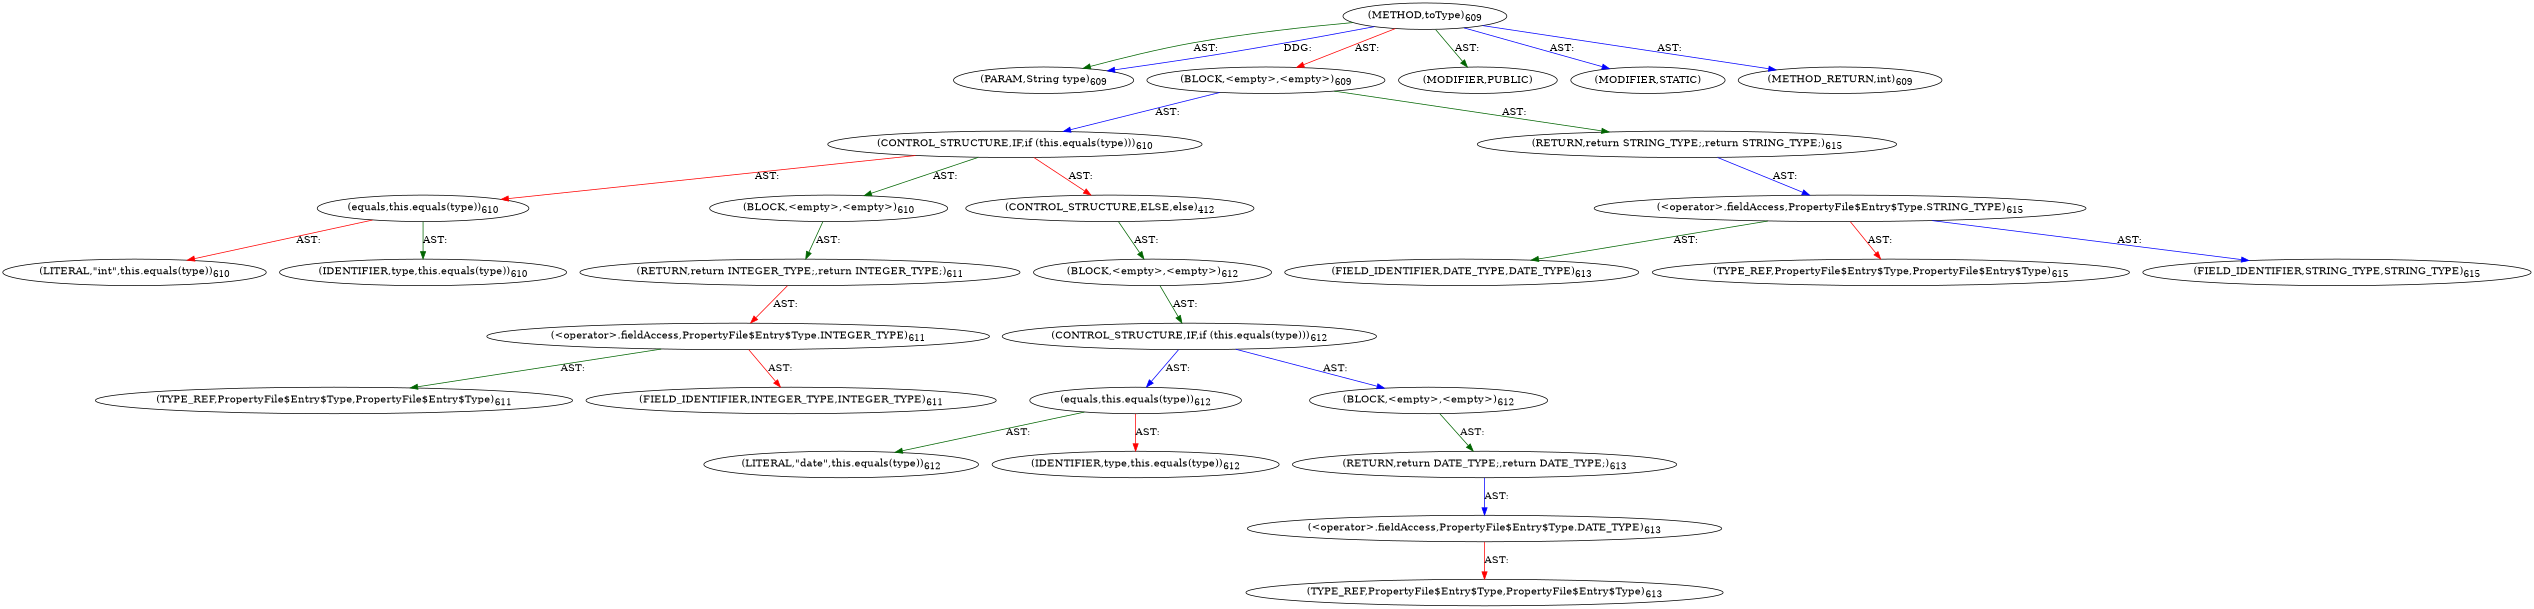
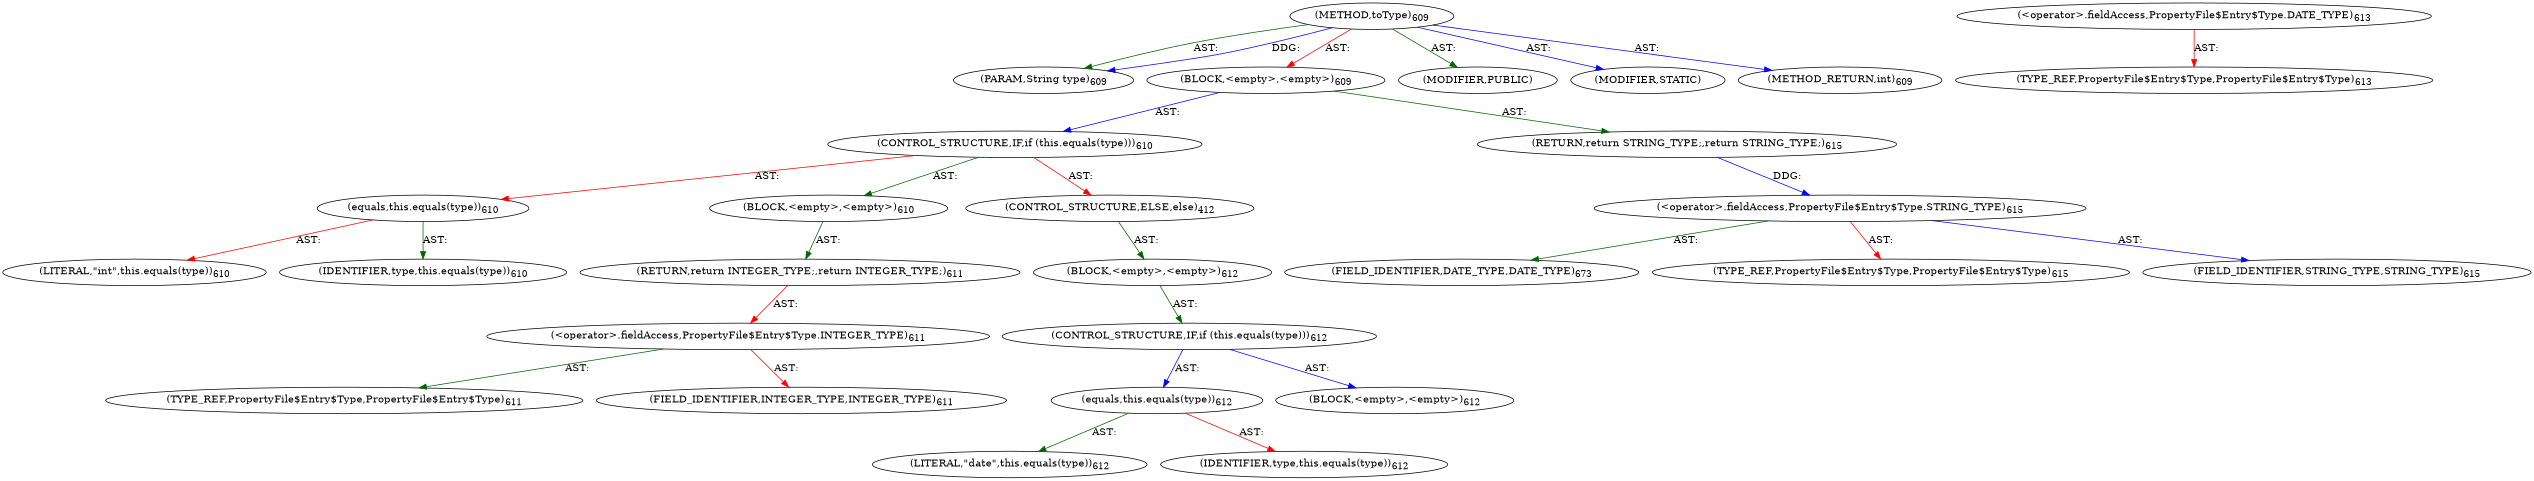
(1787, 176) -> (1789, 176)
(1584, 271) -> (1584, 271)
(1485, 464) -> none
